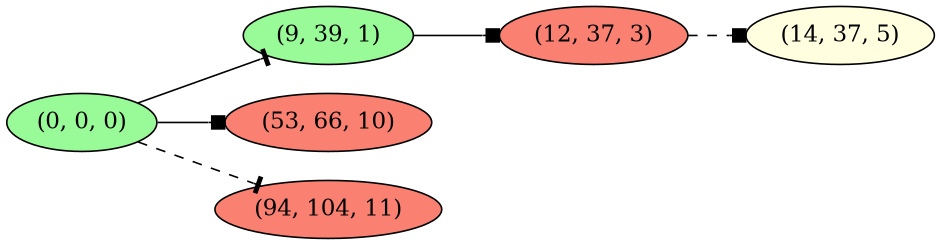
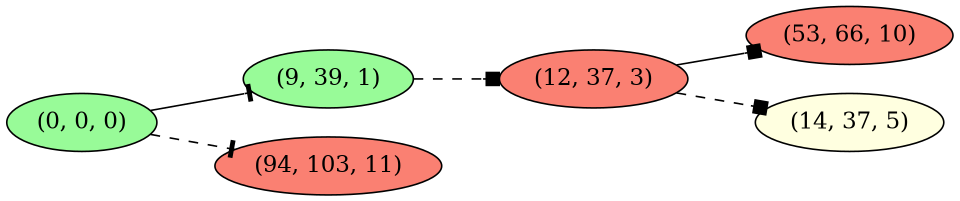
(448, 35) -> (448, 79)
(183, 122) -> (711, 59)
(328, 209) -> (328, 166)
